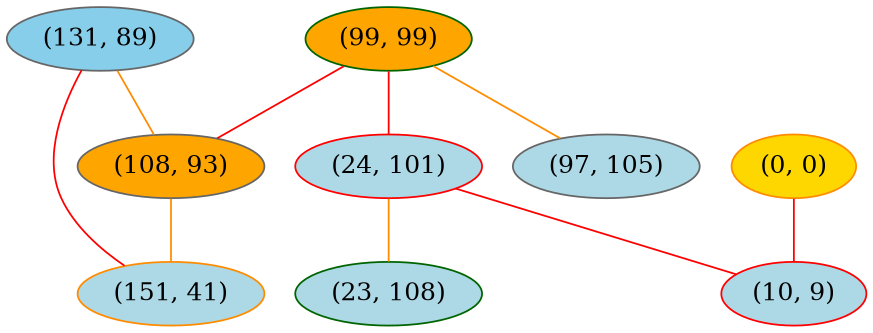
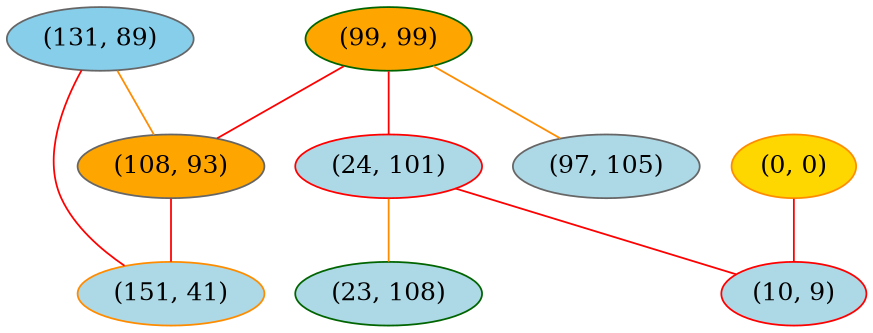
(171, 230) -> (171, 230)
